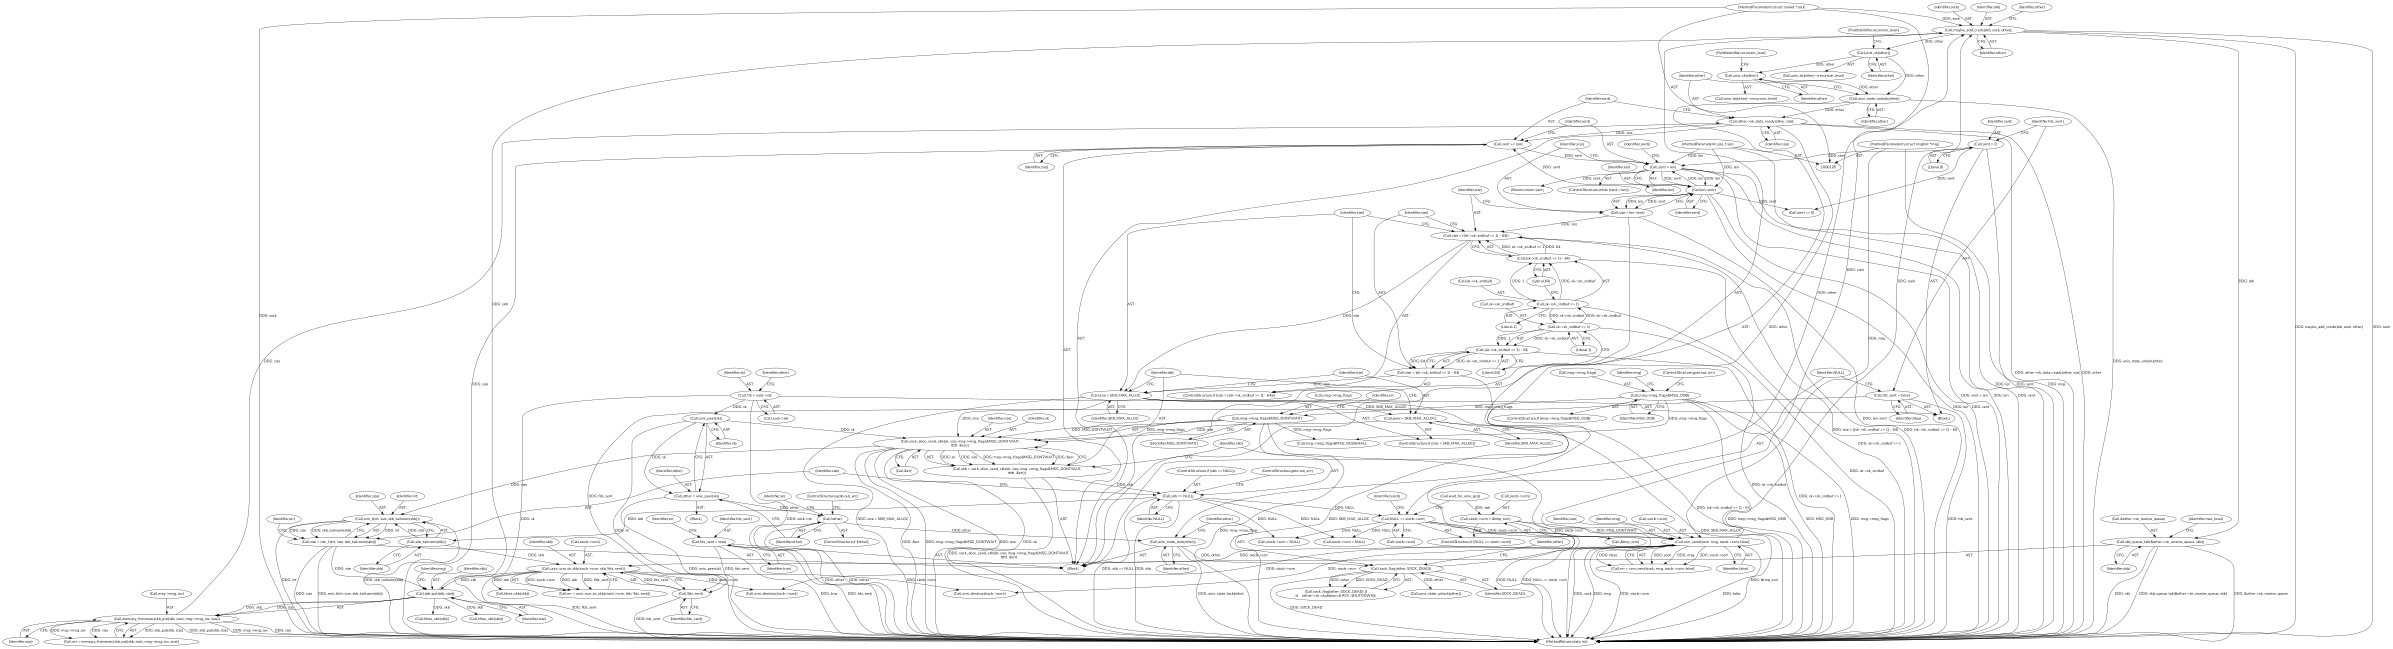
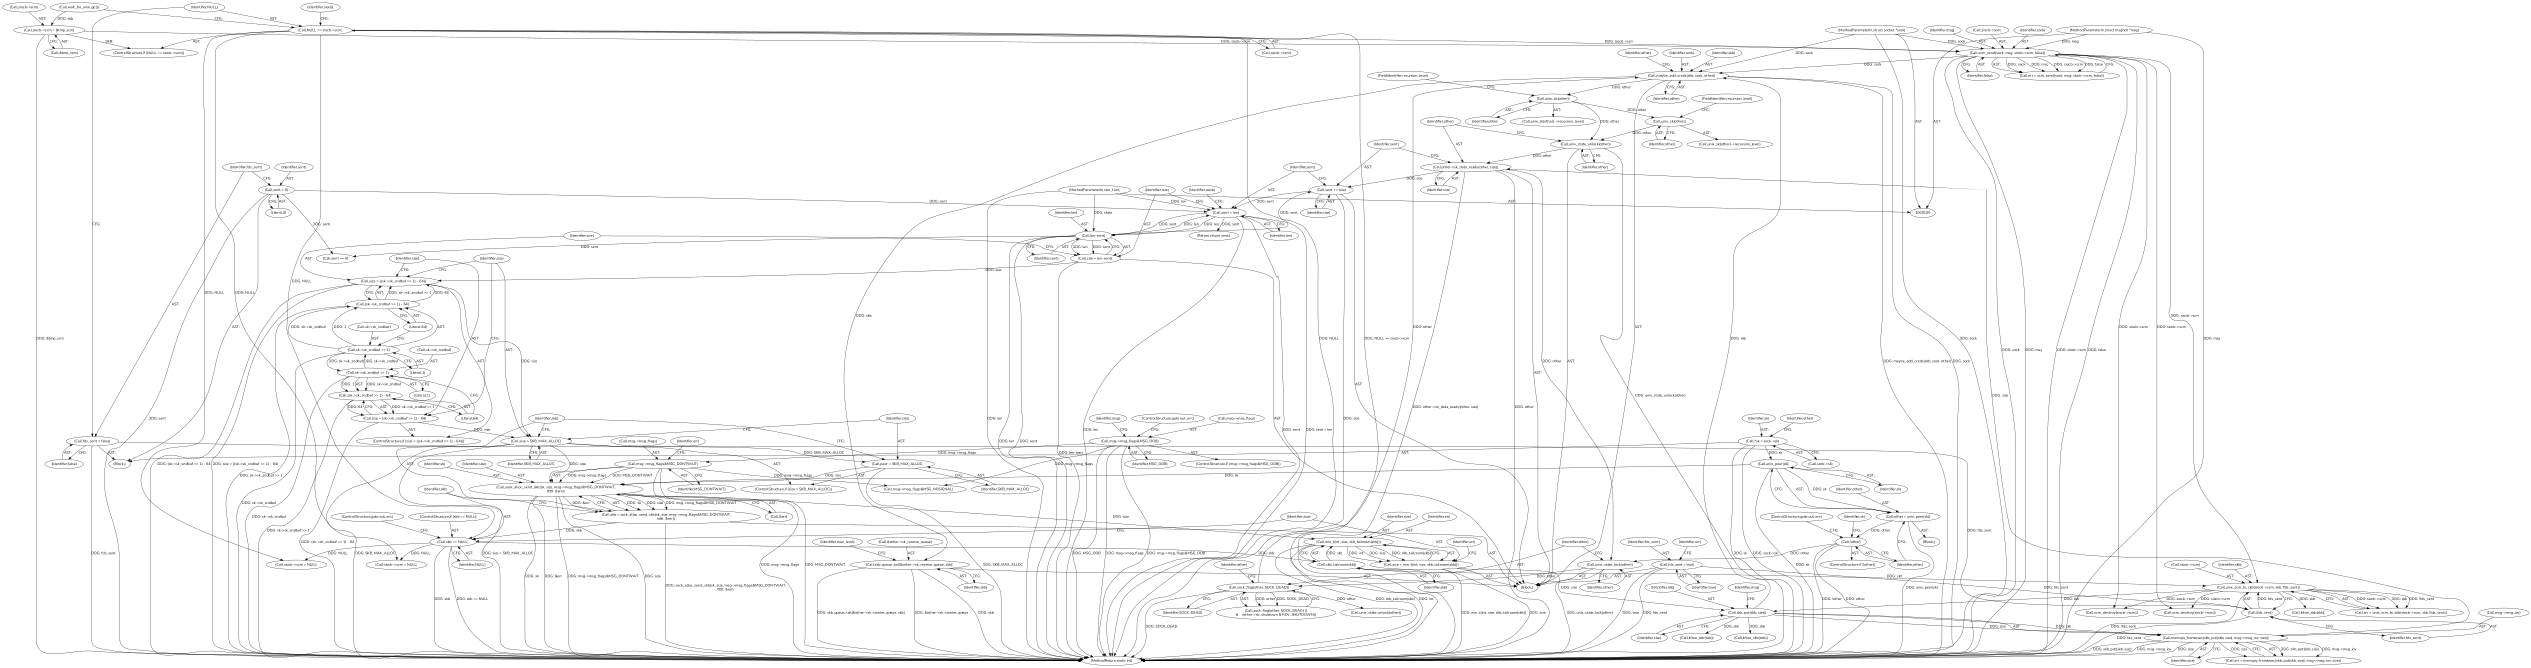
(1509, 144) -> (1331, 190)
(1731, 167) -> (1103, 213)
(1599, 190) -> none
(1294, 505) -> (294, 350)
(1486, 580) -> (1207, 599)
